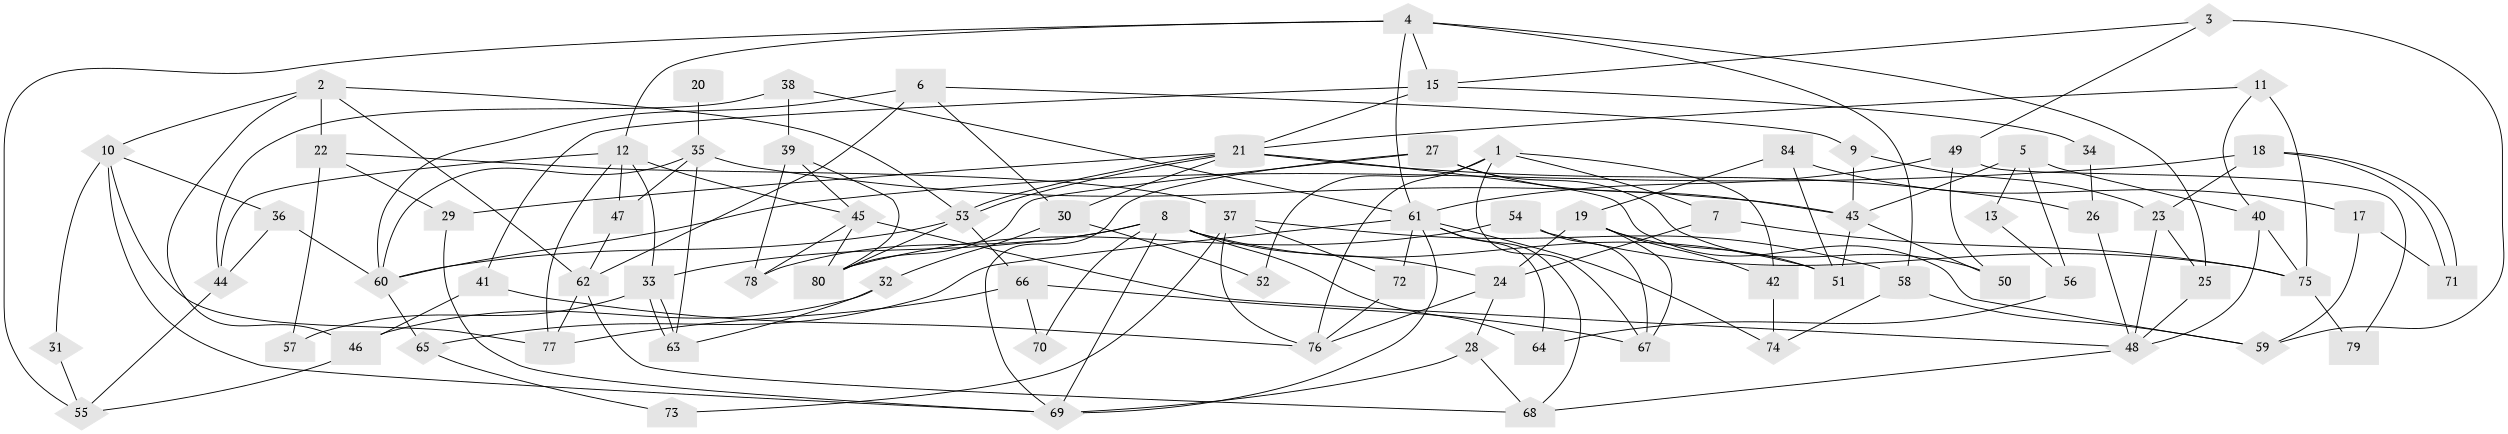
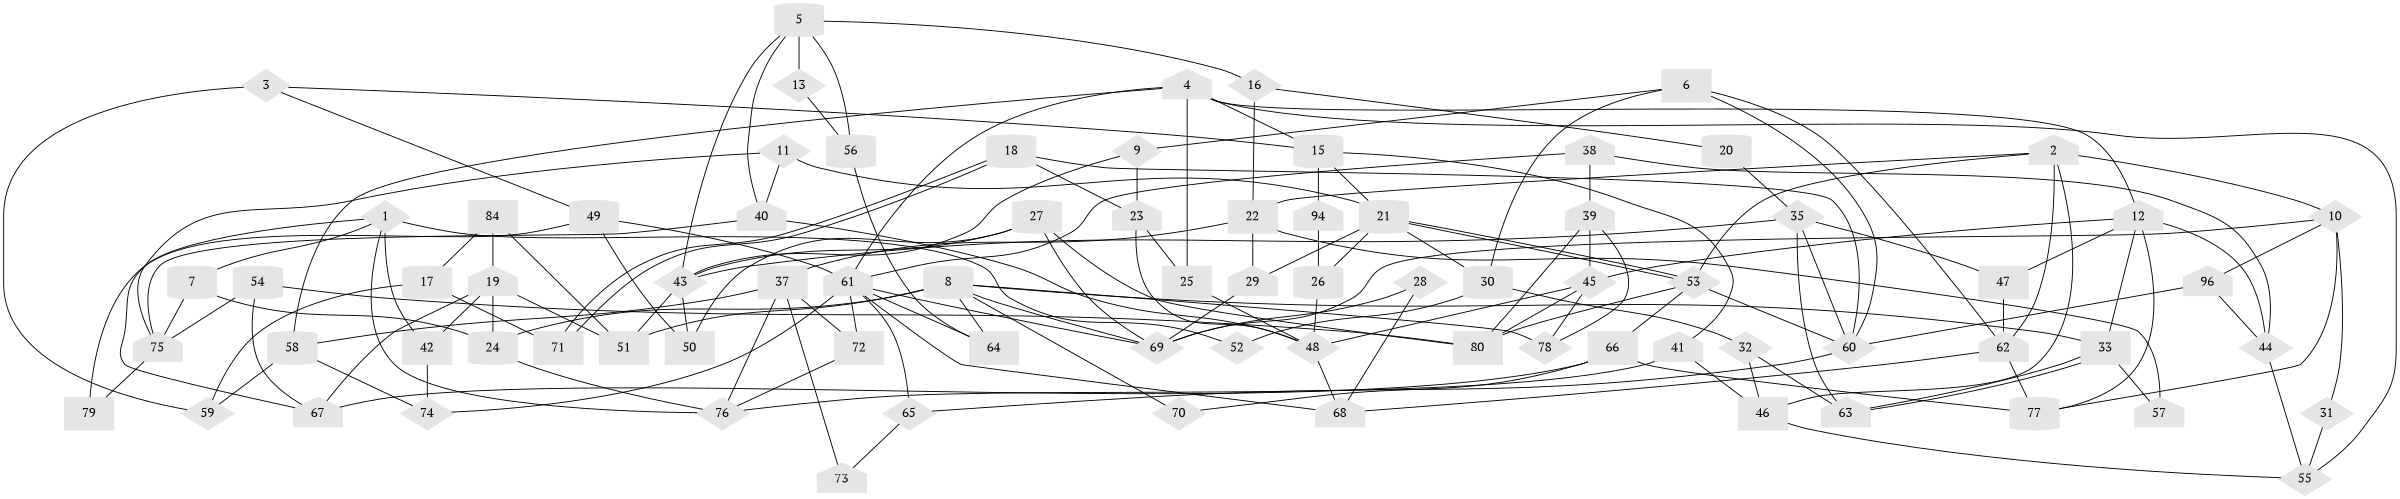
none -> (1255, 86)
(2090, 151) -> (1318, 217)
(279, 217) -> (2208, 282)
(1854, 246) -> none
(1489, 309) -> none
